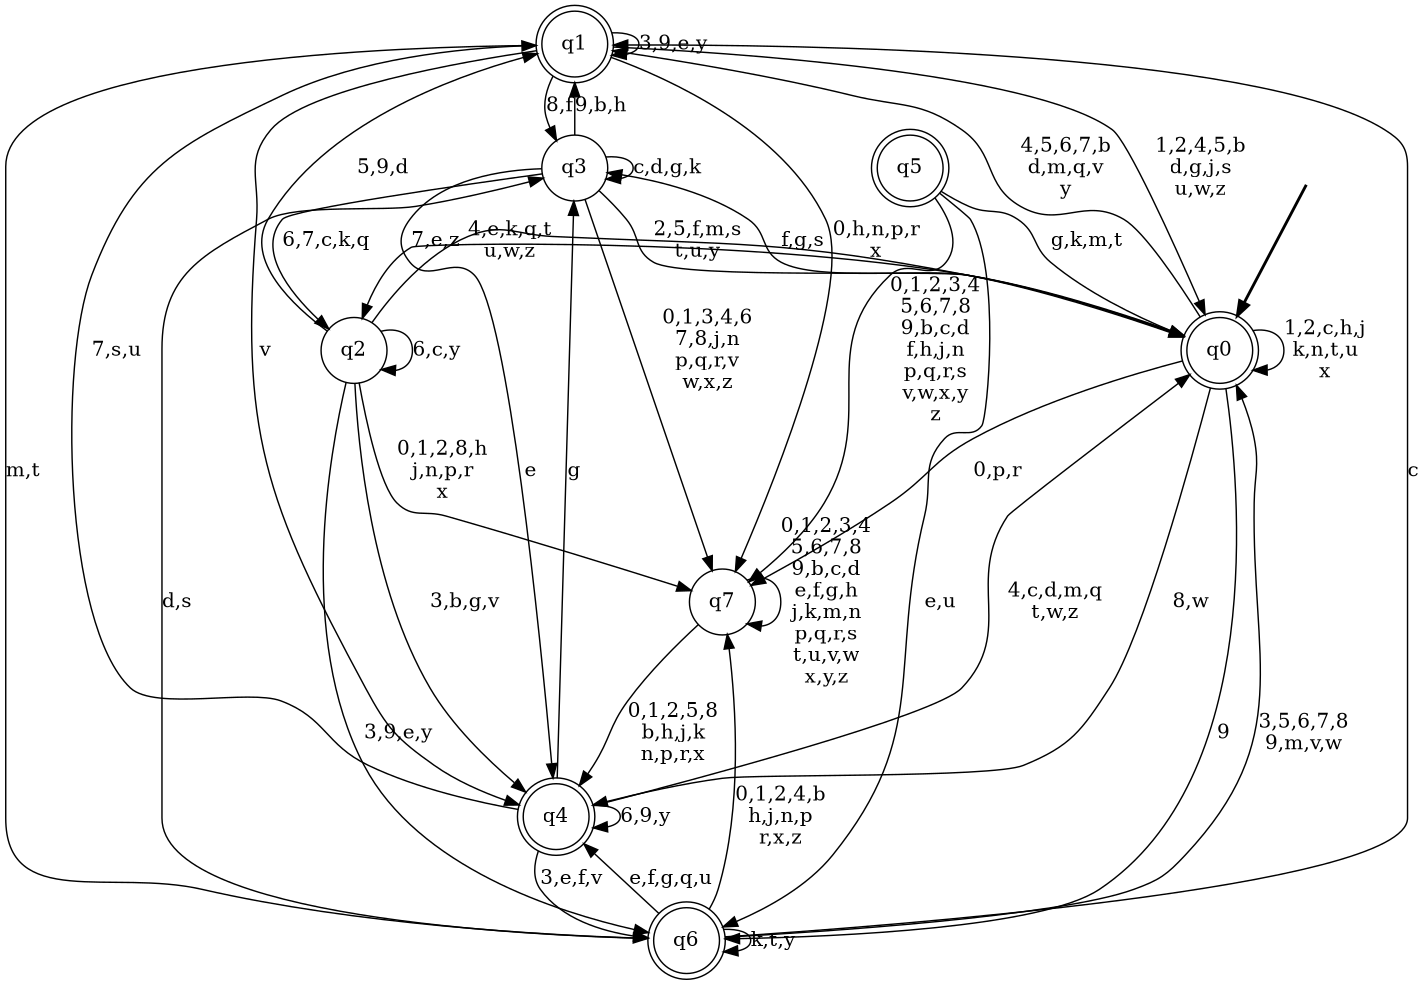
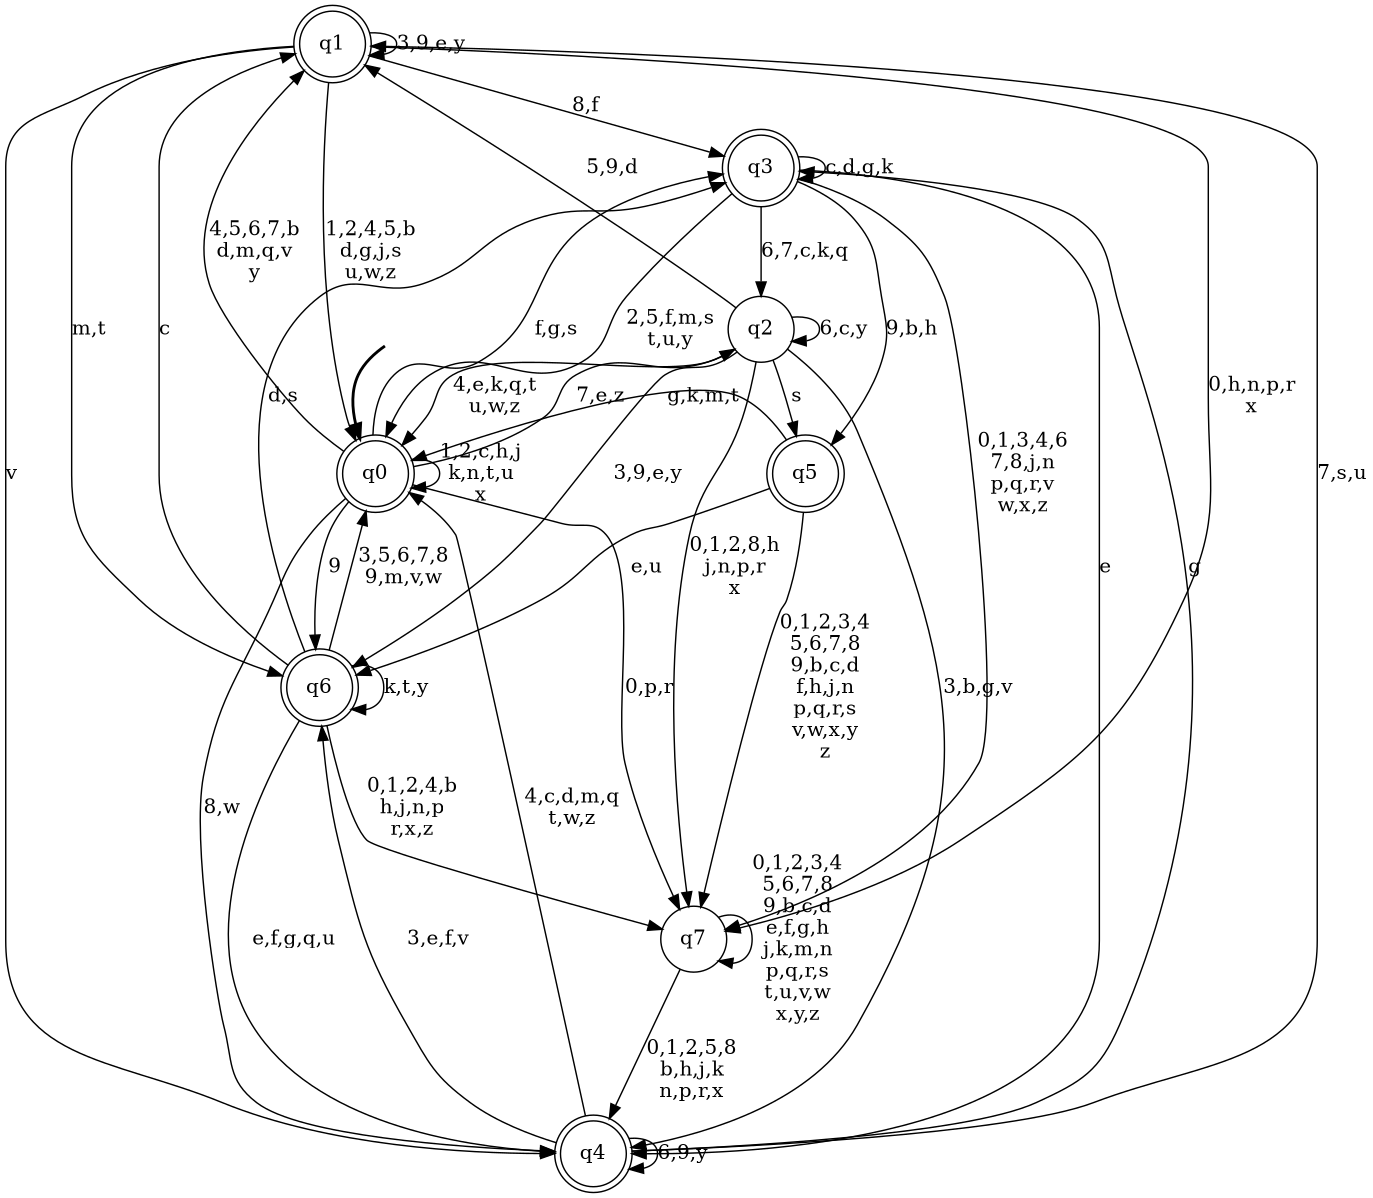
(575, 116) -> (881, 295)
(575, 168) -> (761, 168)
none -> (783, 391)
